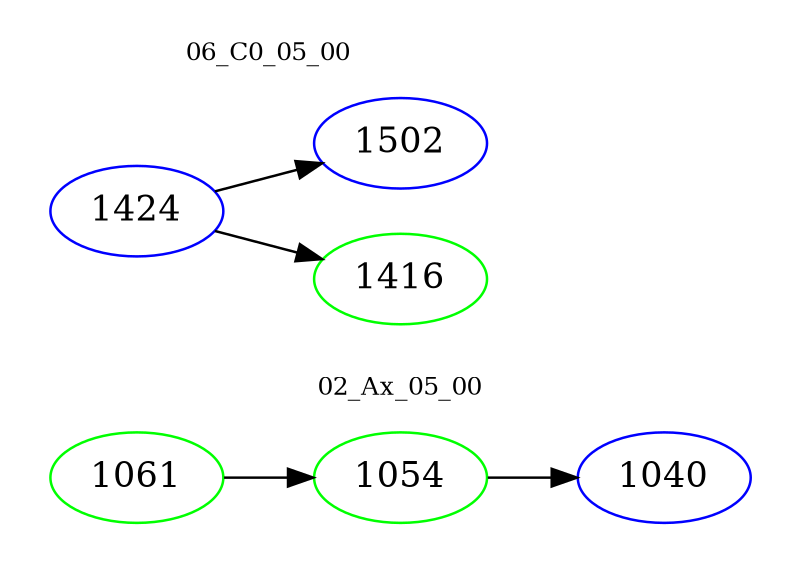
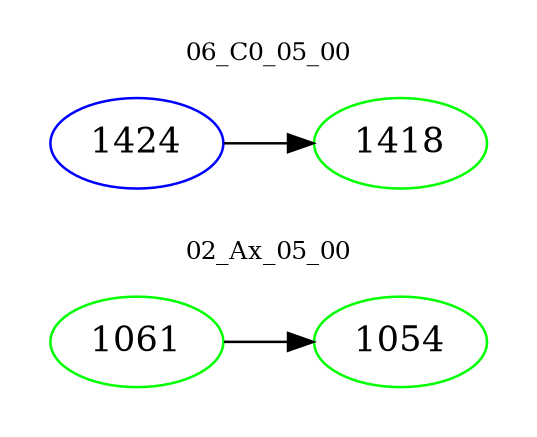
(401, 143) -> none
(401, 279) -> (401, 143)
(664, 478) -> none
